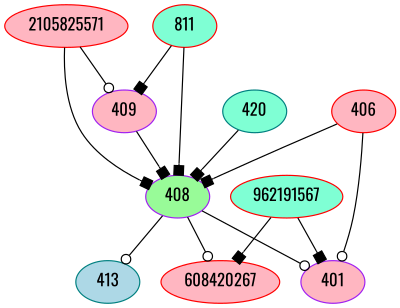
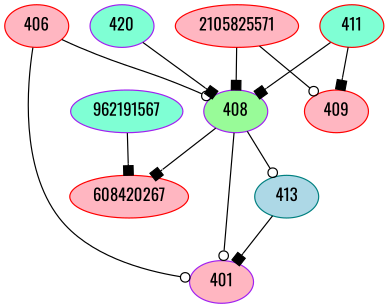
(185, 26) -> (352, 26)
(124, 111) -> (336, 111)
(255, 111) -> (122, 26)
(148, 149) -> none
(275, 151) -> (132, 67)
(287, 197) -> (127, 111)
(307, 234) -> (258, 235)
(197, 235) -> (189, 149)
